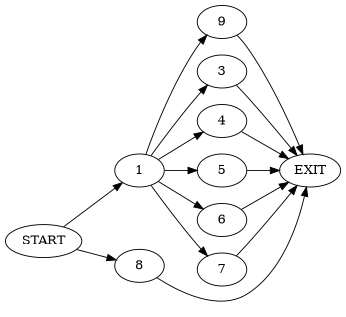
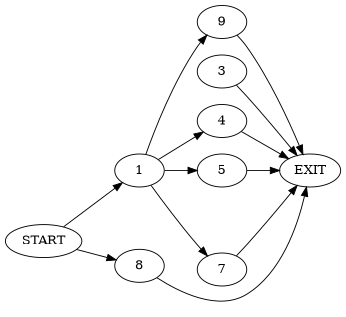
(175, 123) -> none
(222, 220) -> none
